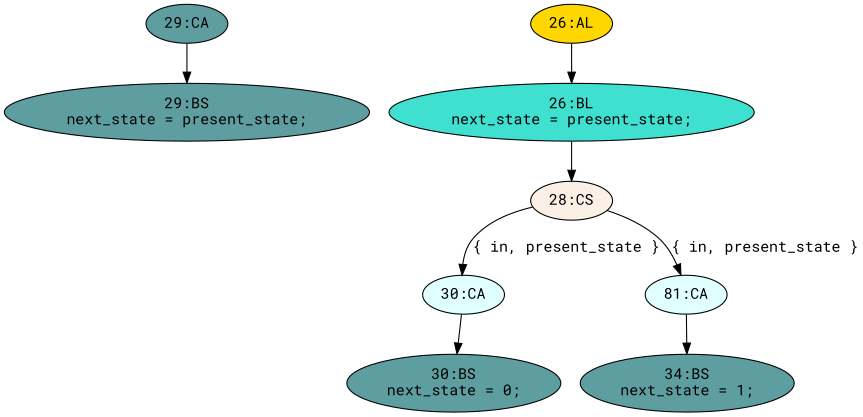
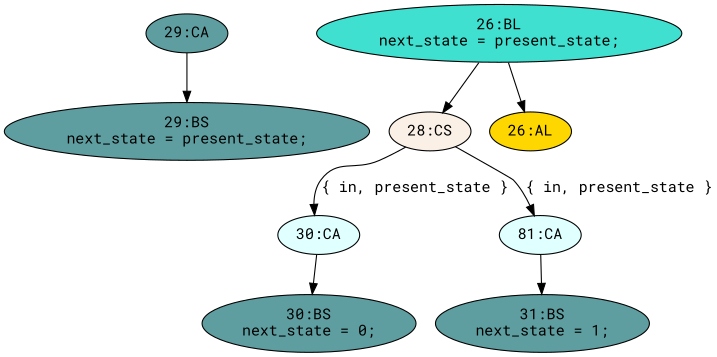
(572, 58) -> (515, 82)
(687, 383) -> (542, 323)
